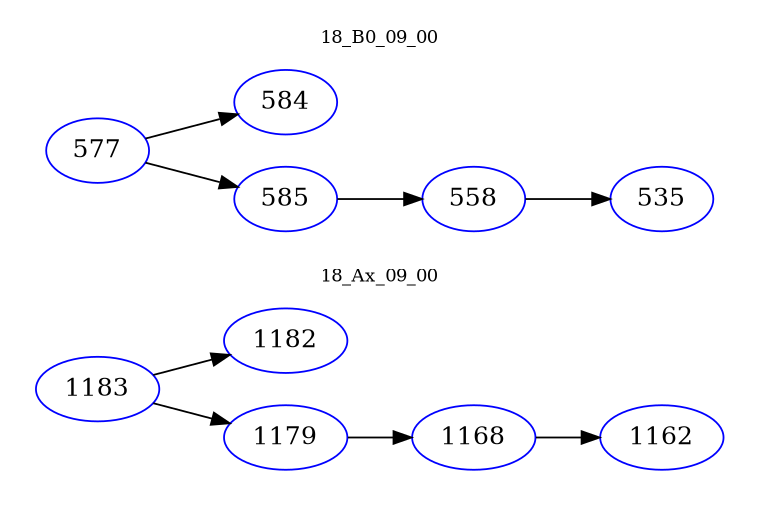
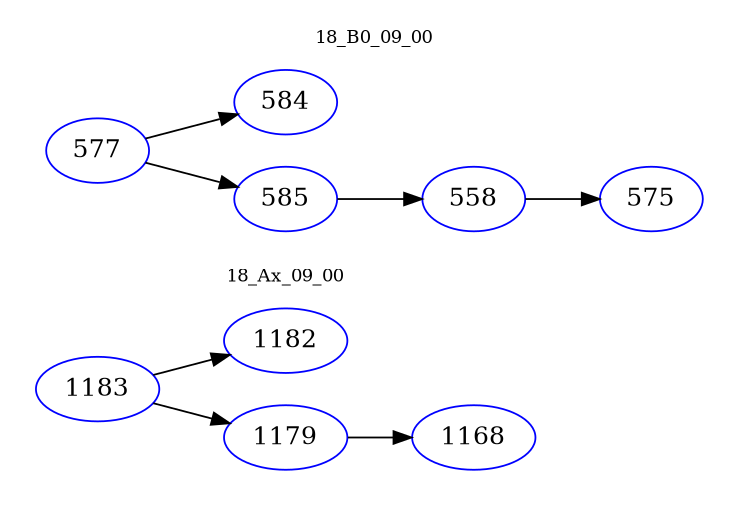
(662, 199) -> (651, 199)
(662, 438) -> none
